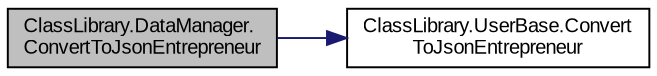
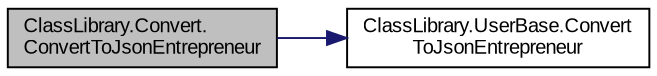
(142, 38) -> (142, 38)
